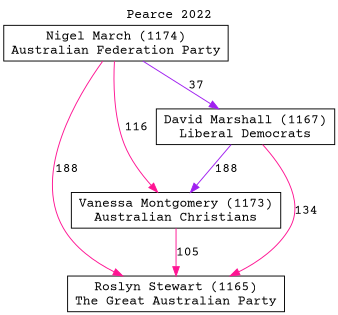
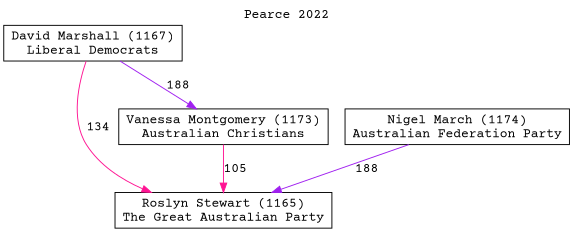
(177, 82) -> none
(119, 128) -> none
(54, 174) -> (345, 167)
